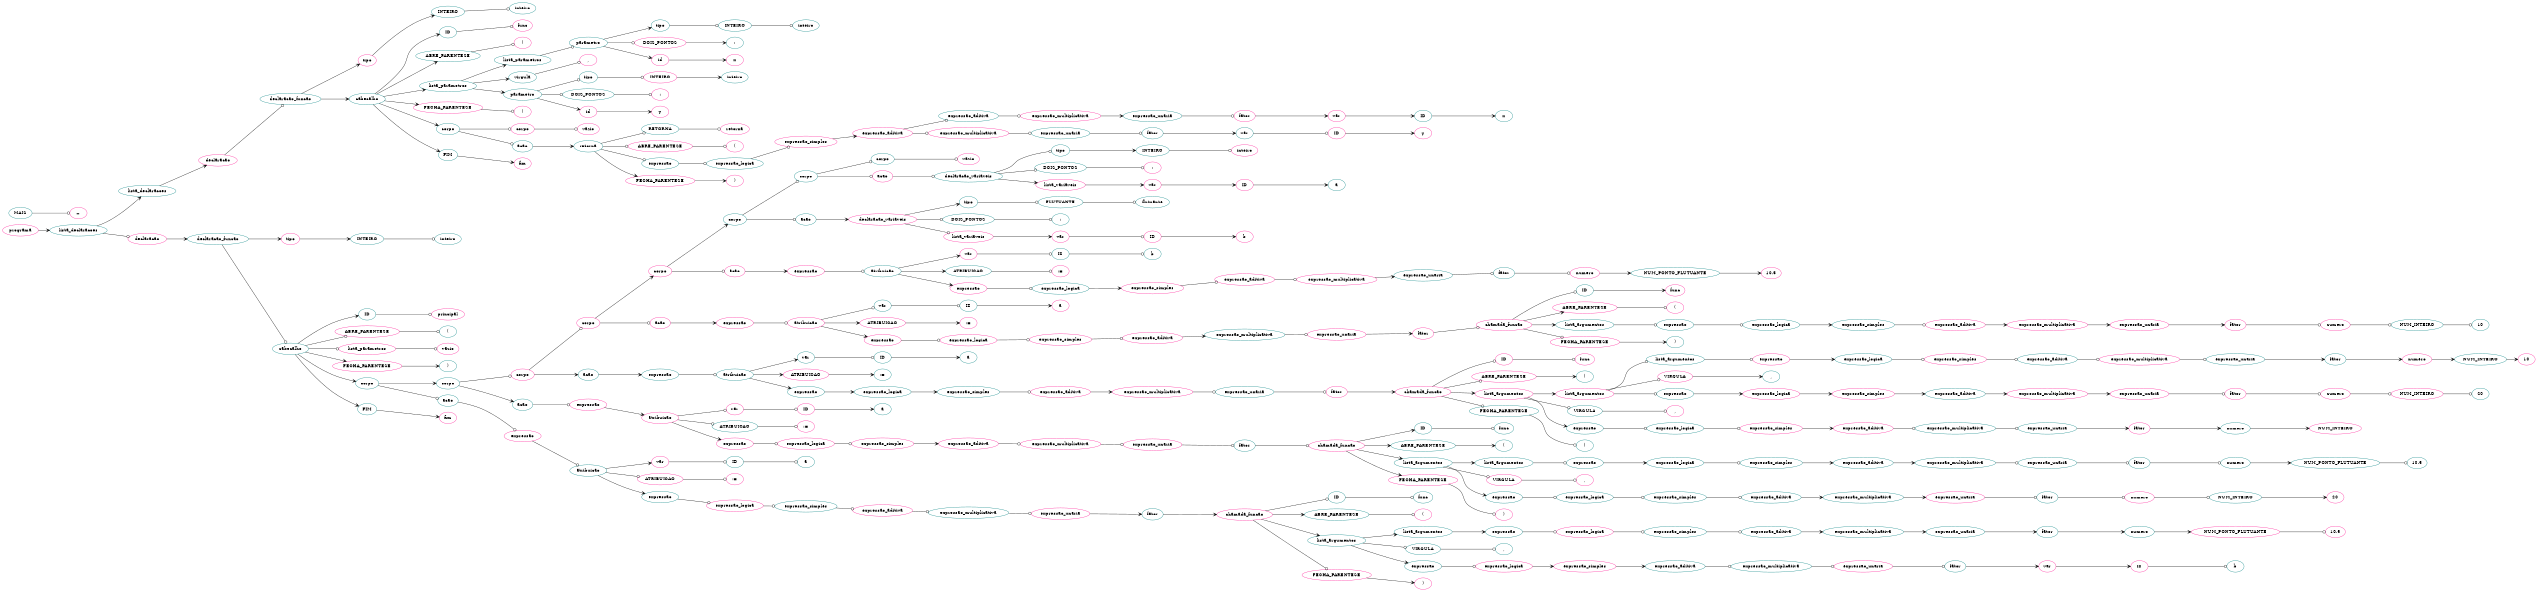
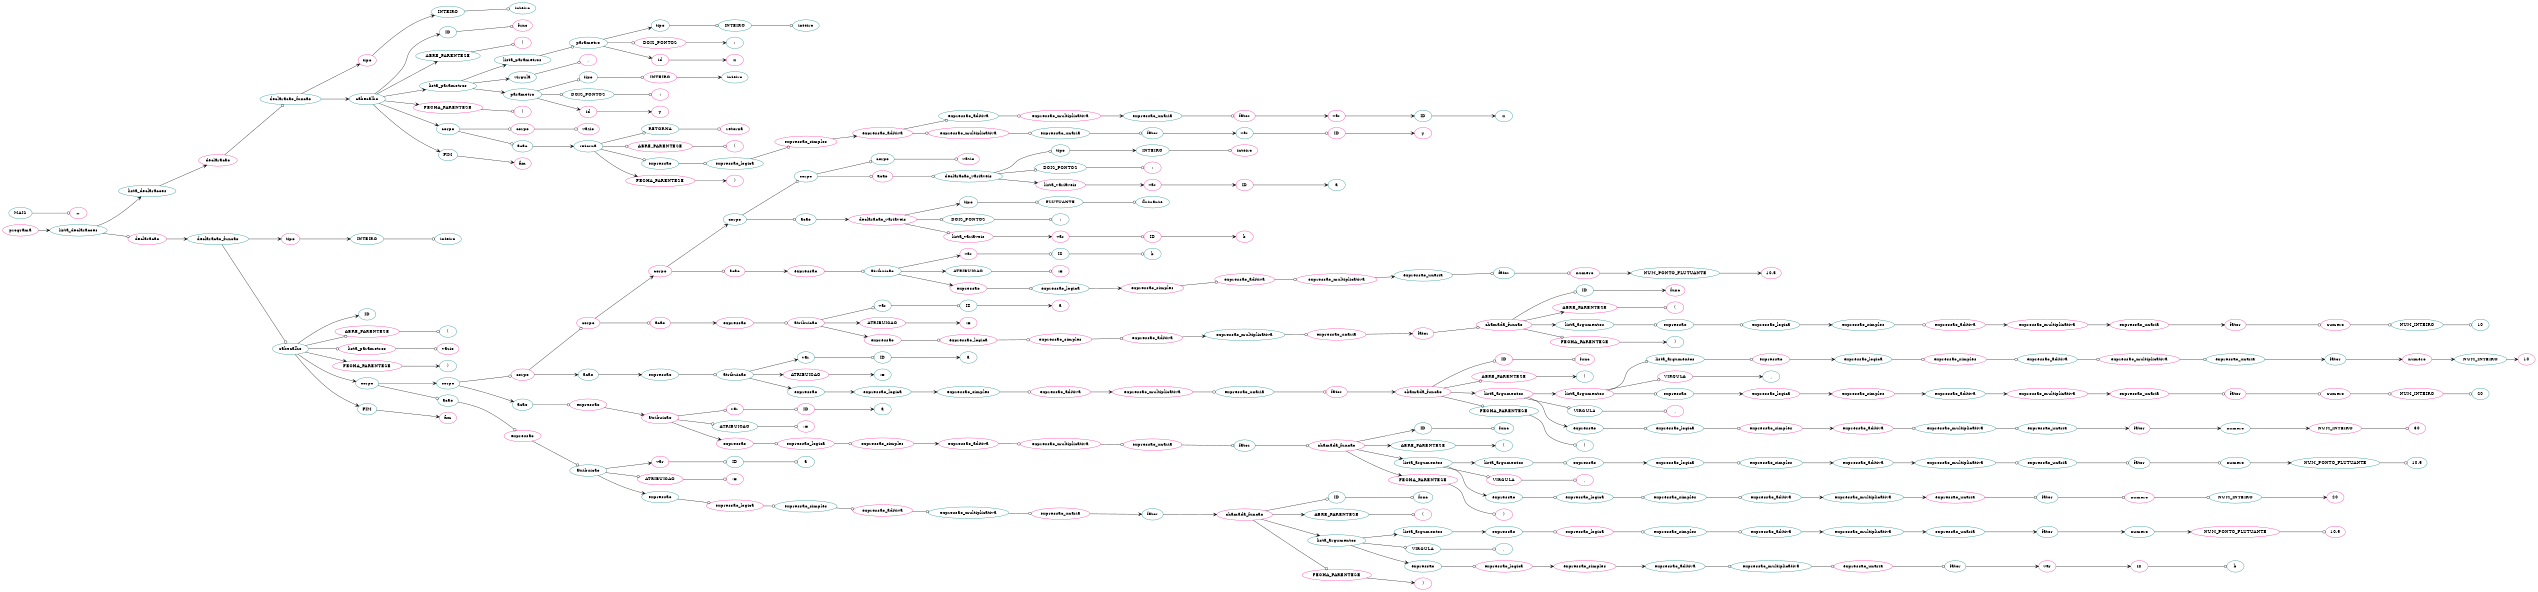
(448, 314) -> none
none -> (2417, 428)
